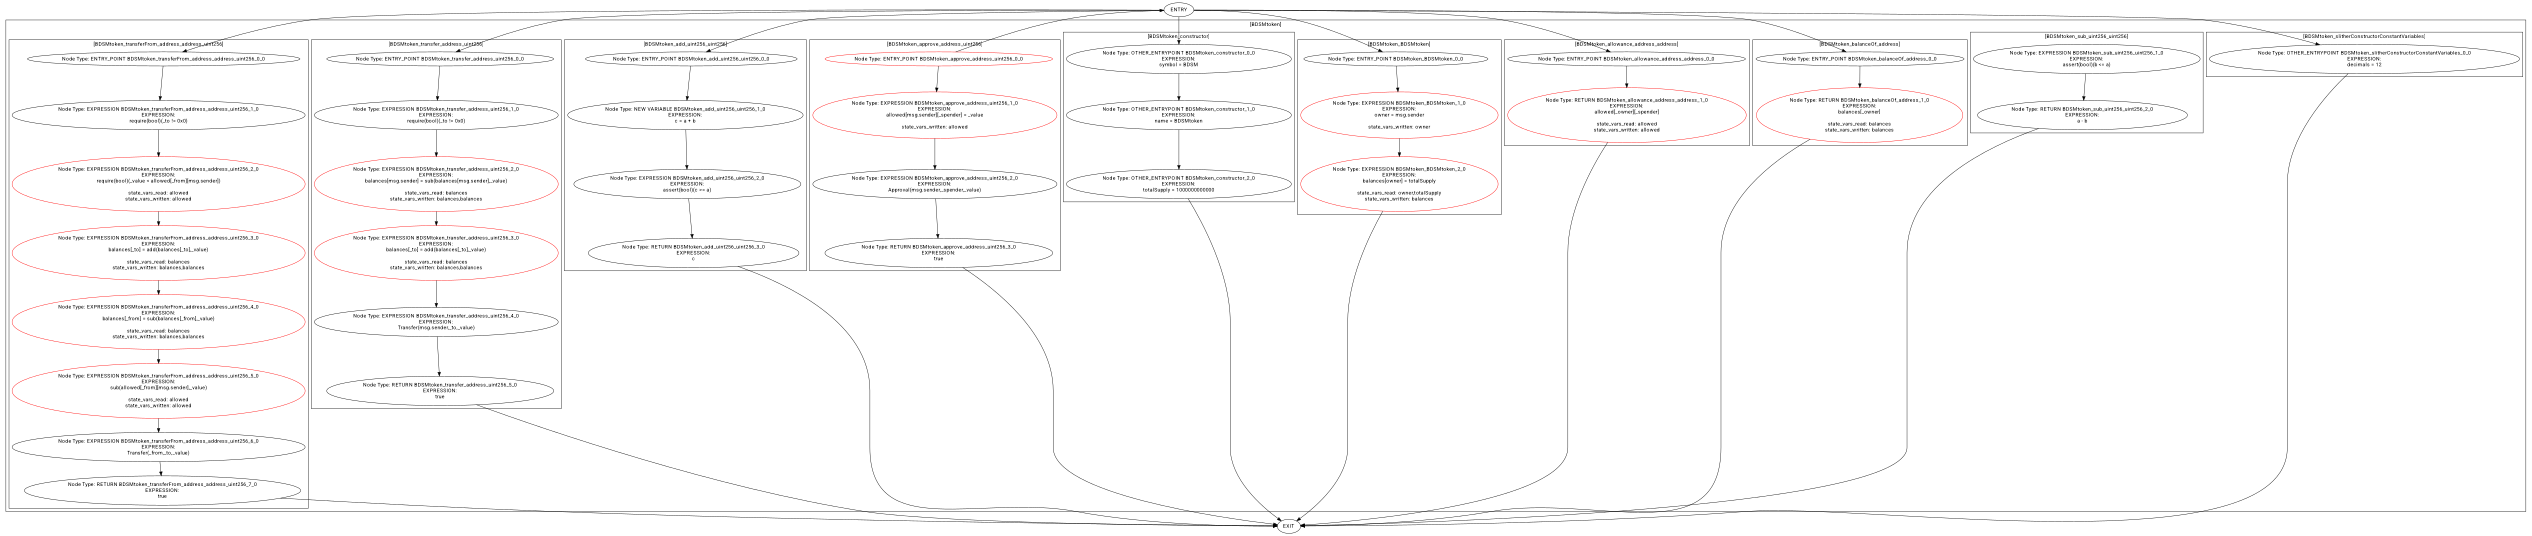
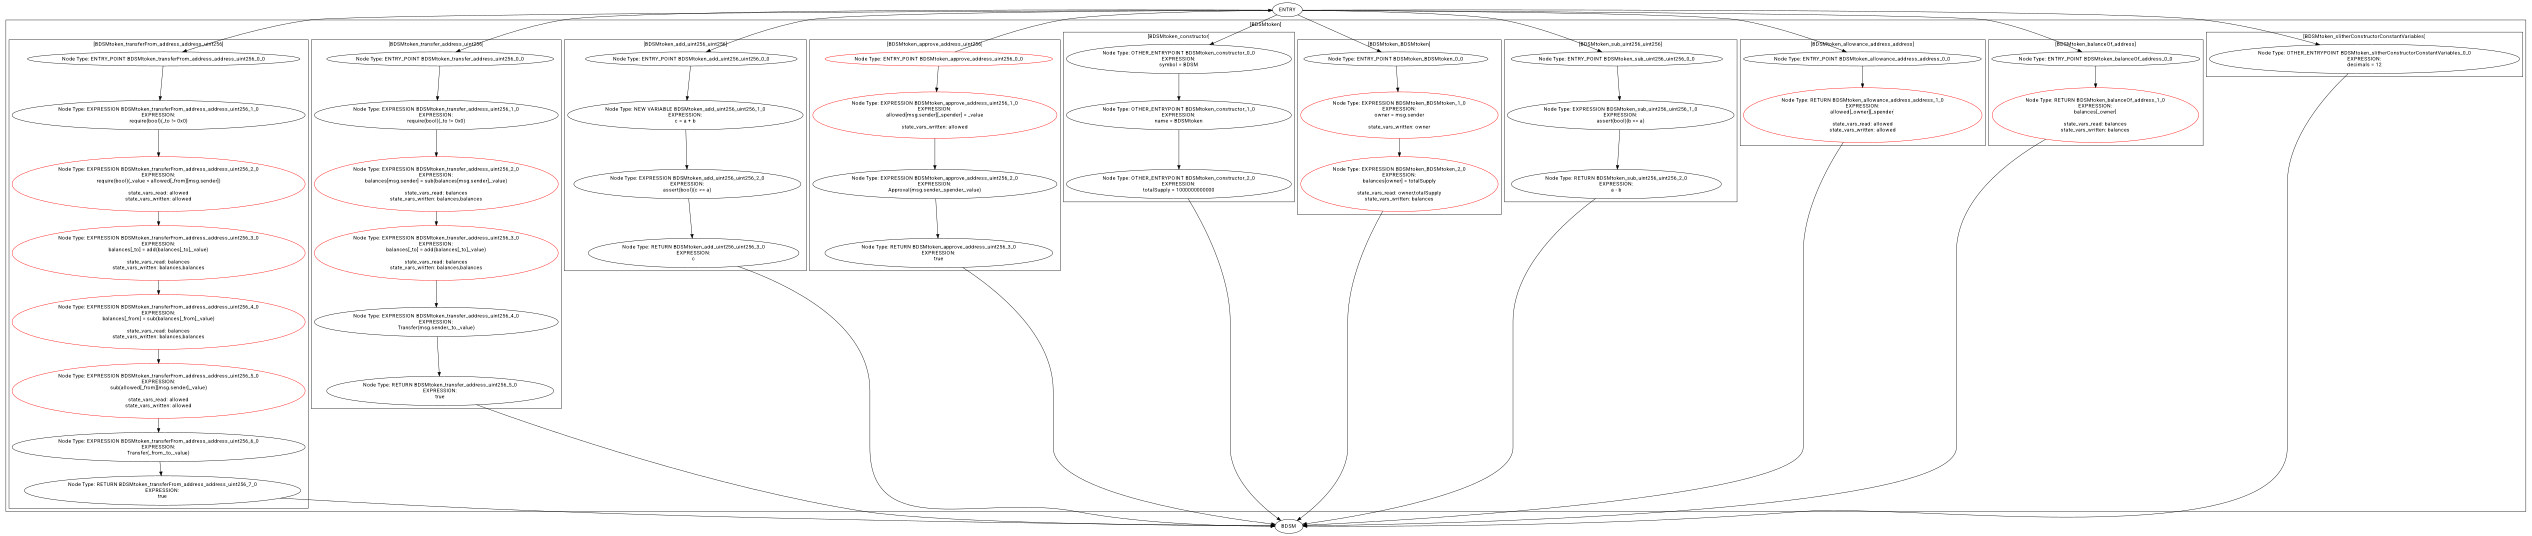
none -> (1617, 59)
(1289, 526) -> (1289, 526)
